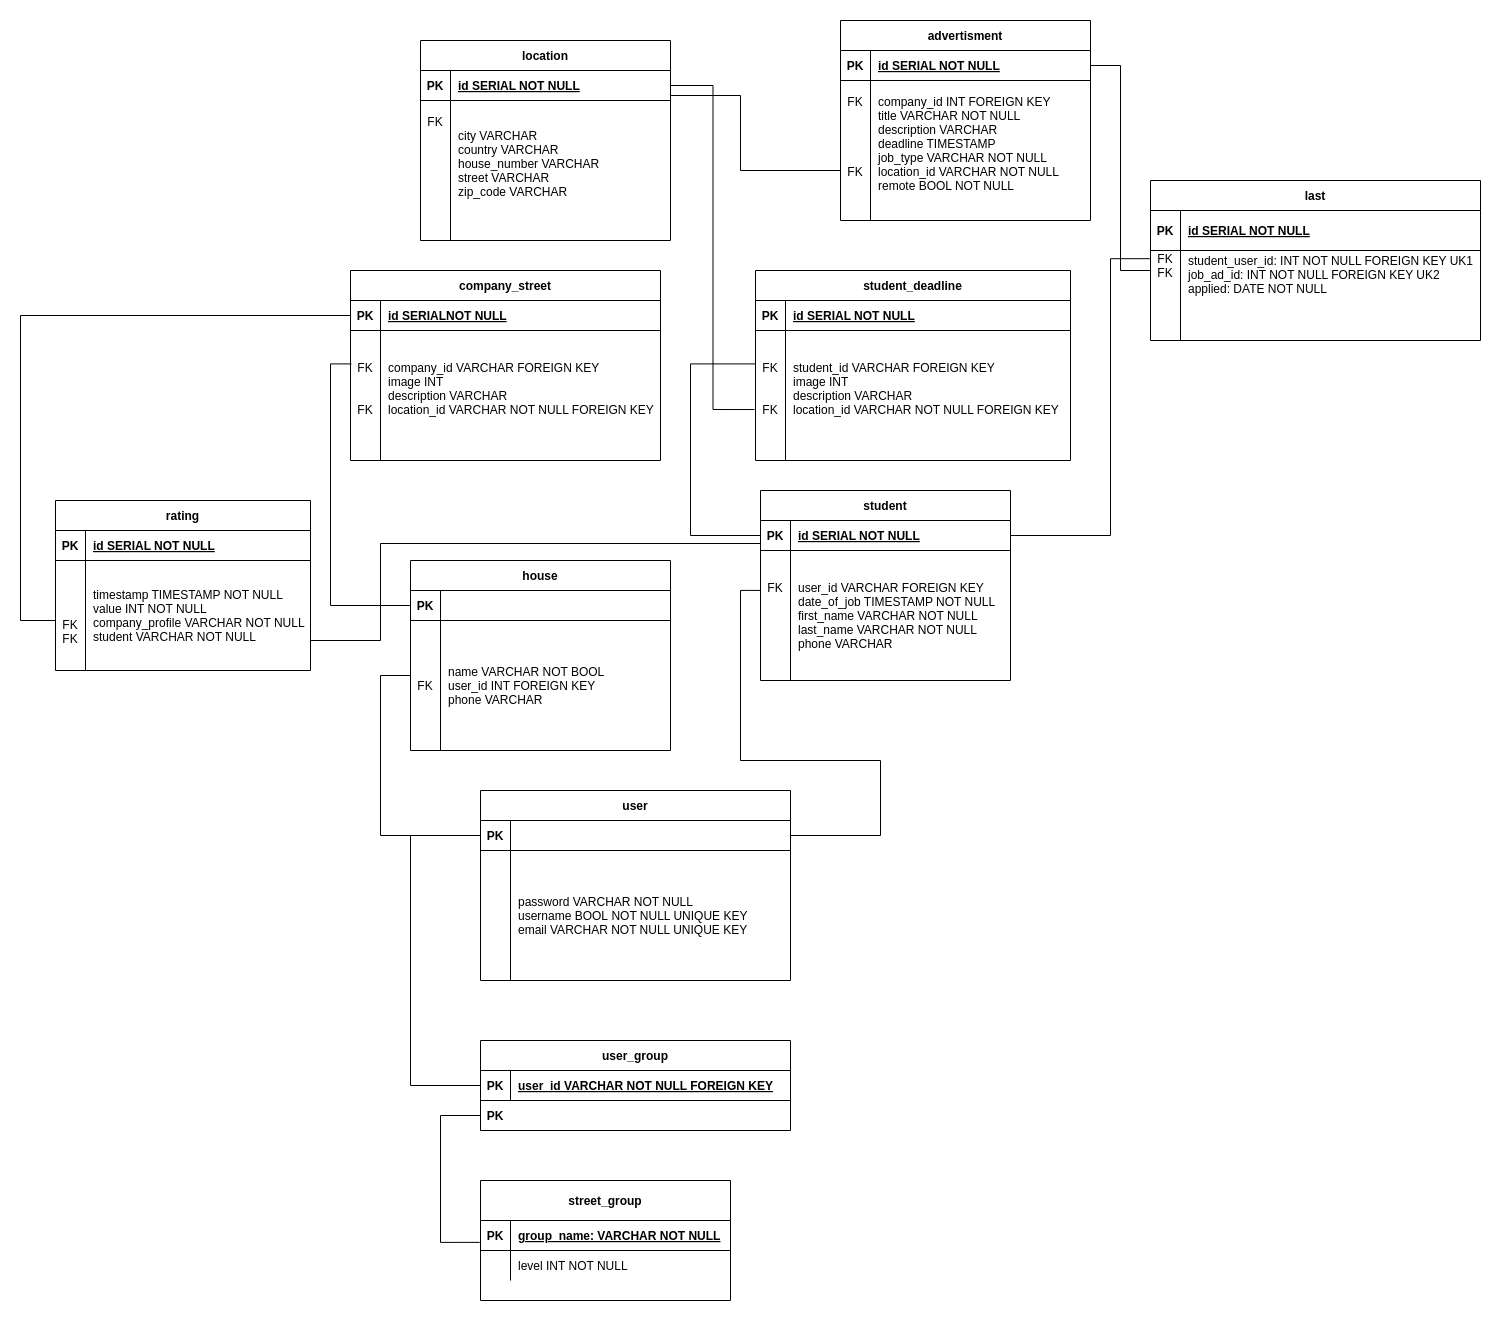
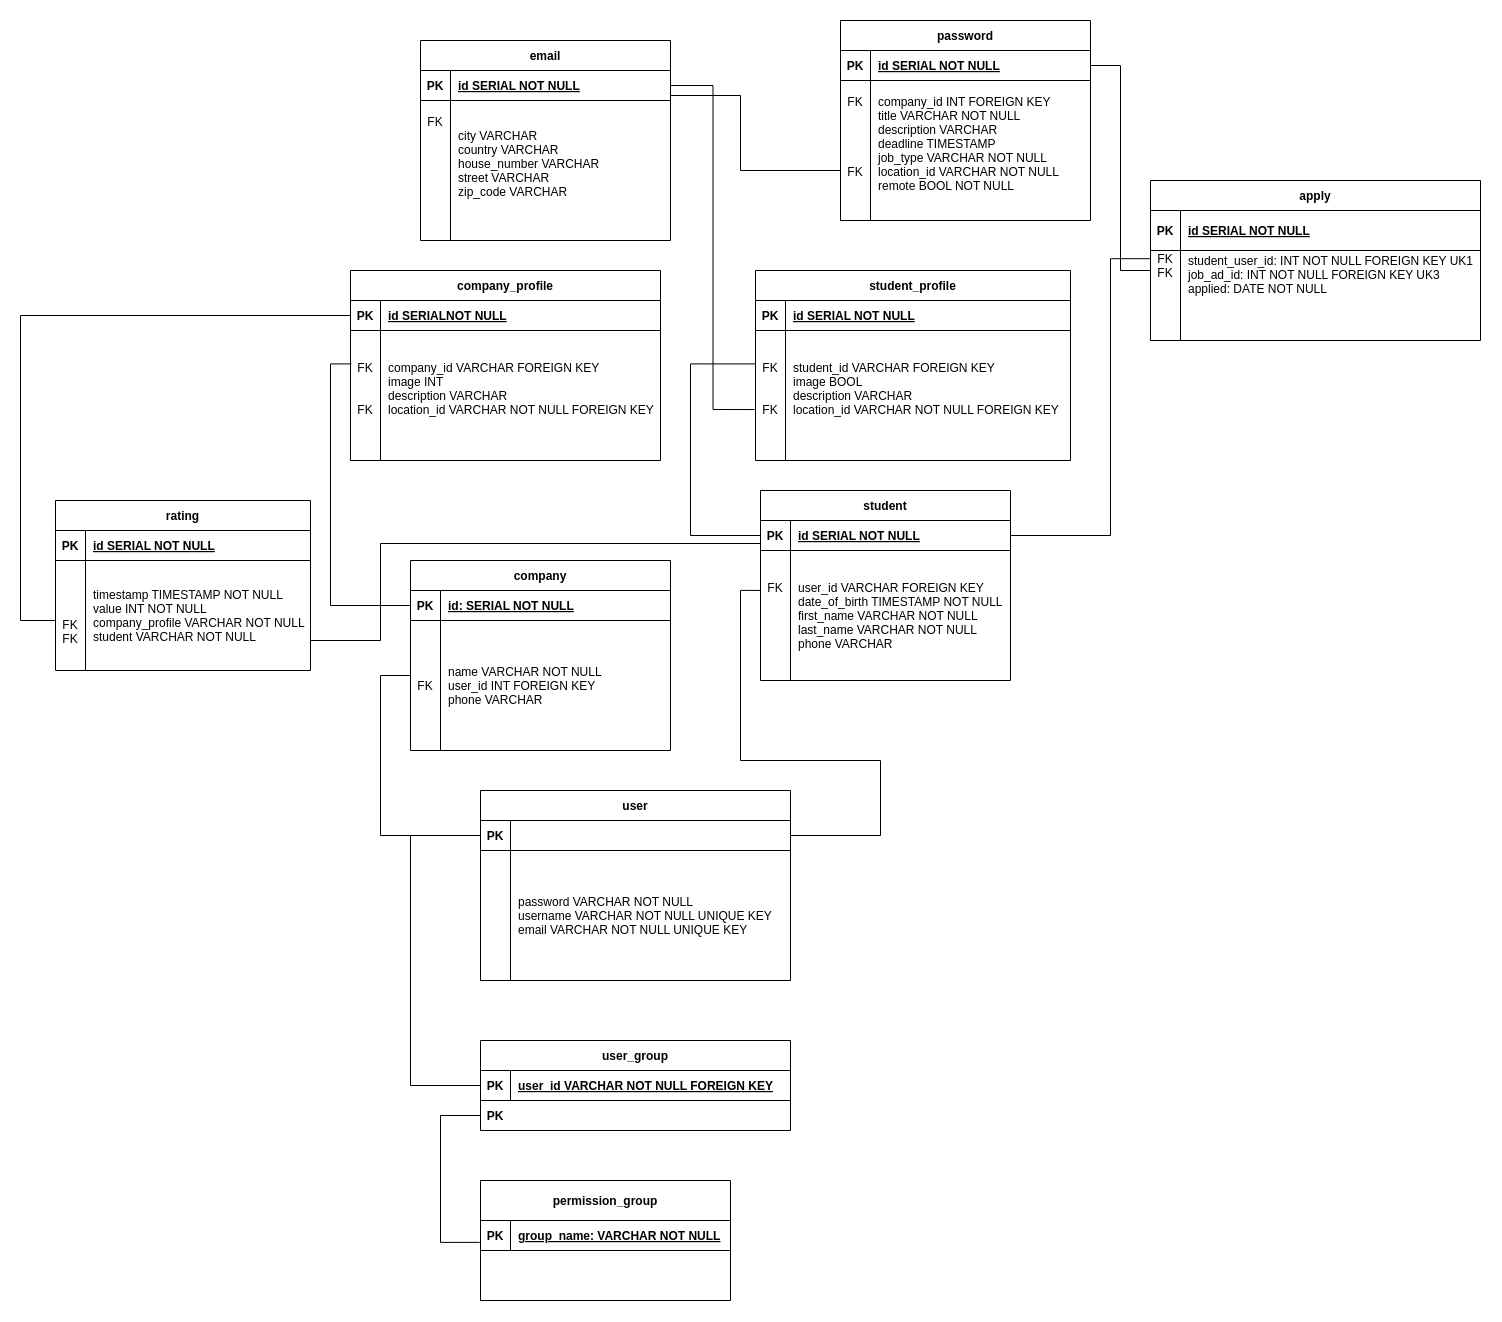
(965, 36) -> (965, 36)
(545, 56) -> (545, 56)
(1315, 196) -> (1315, 196)
(1327, 261) -> (1327, 261)
(505, 286) -> (505, 286)
(913, 286) -> (913, 286)
(888, 368) -> (888, 368)
(540, 576) -> (540, 576)
(884, 588) -> (884, 588)
none -> (556, 606)
(515, 672) -> (515, 672)
(599, 902) -> (599, 902)
(605, 1201) -> (605, 1201)
(621, 1266) -> none
